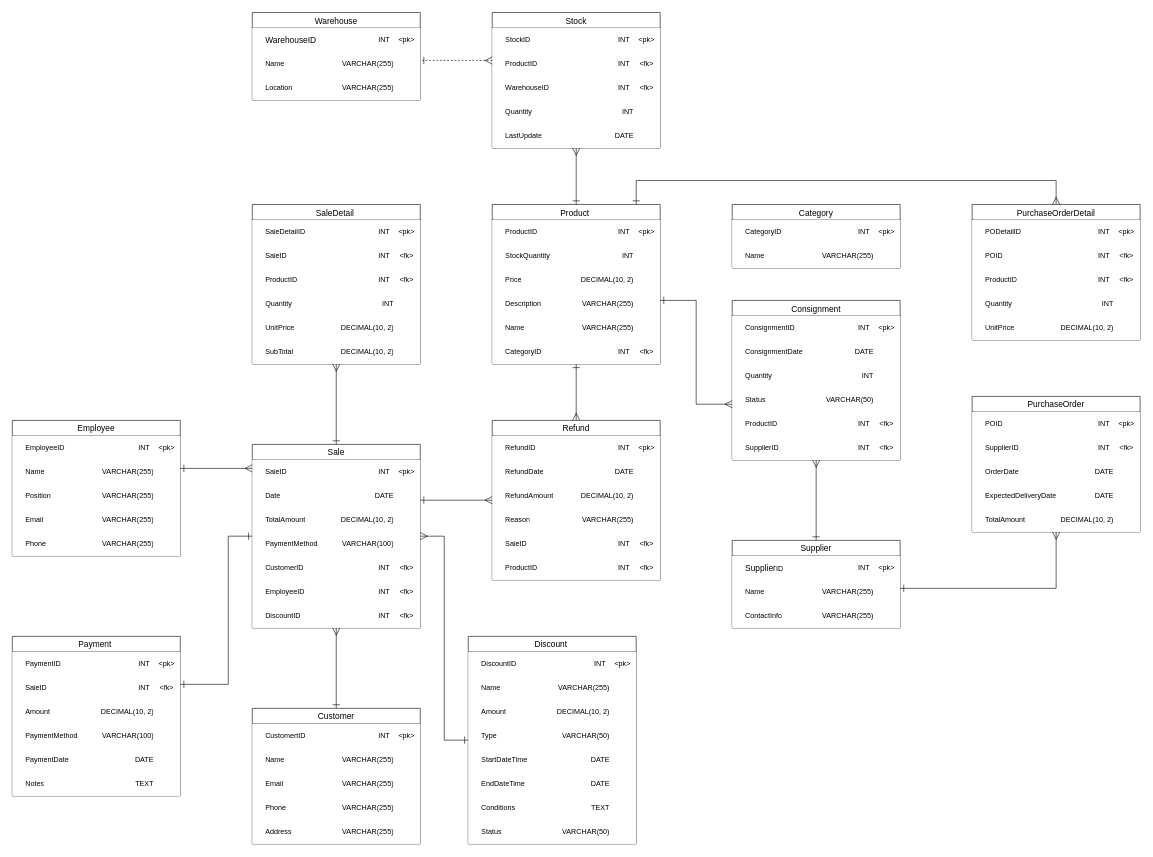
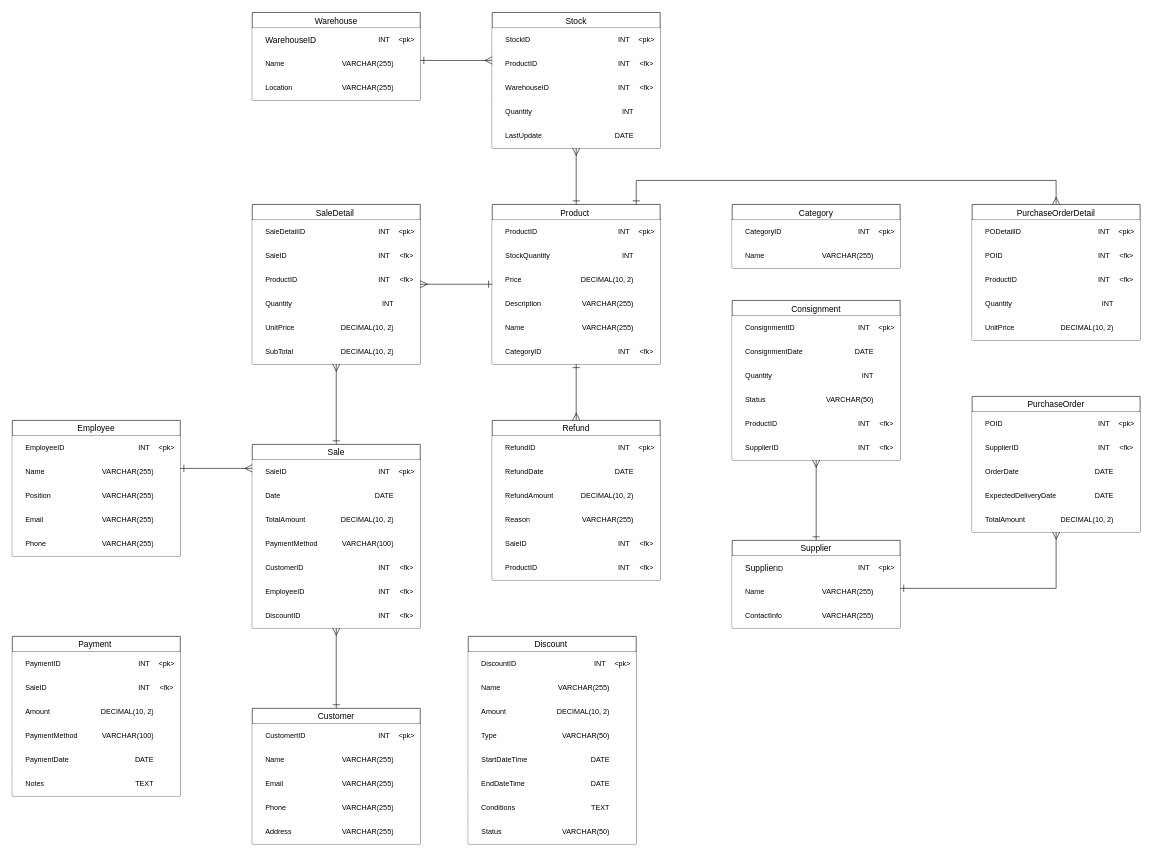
(456, 60) -> (456, 60)
none -> (456, 284)
(712, 404) -> none
(456, 500) -> none
(228, 622) -> none
(444, 638) -> none
